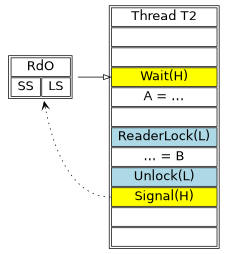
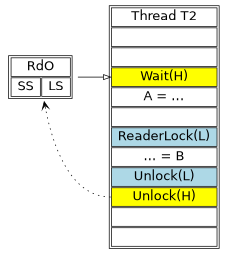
(164, 196) -> (164, 196)
